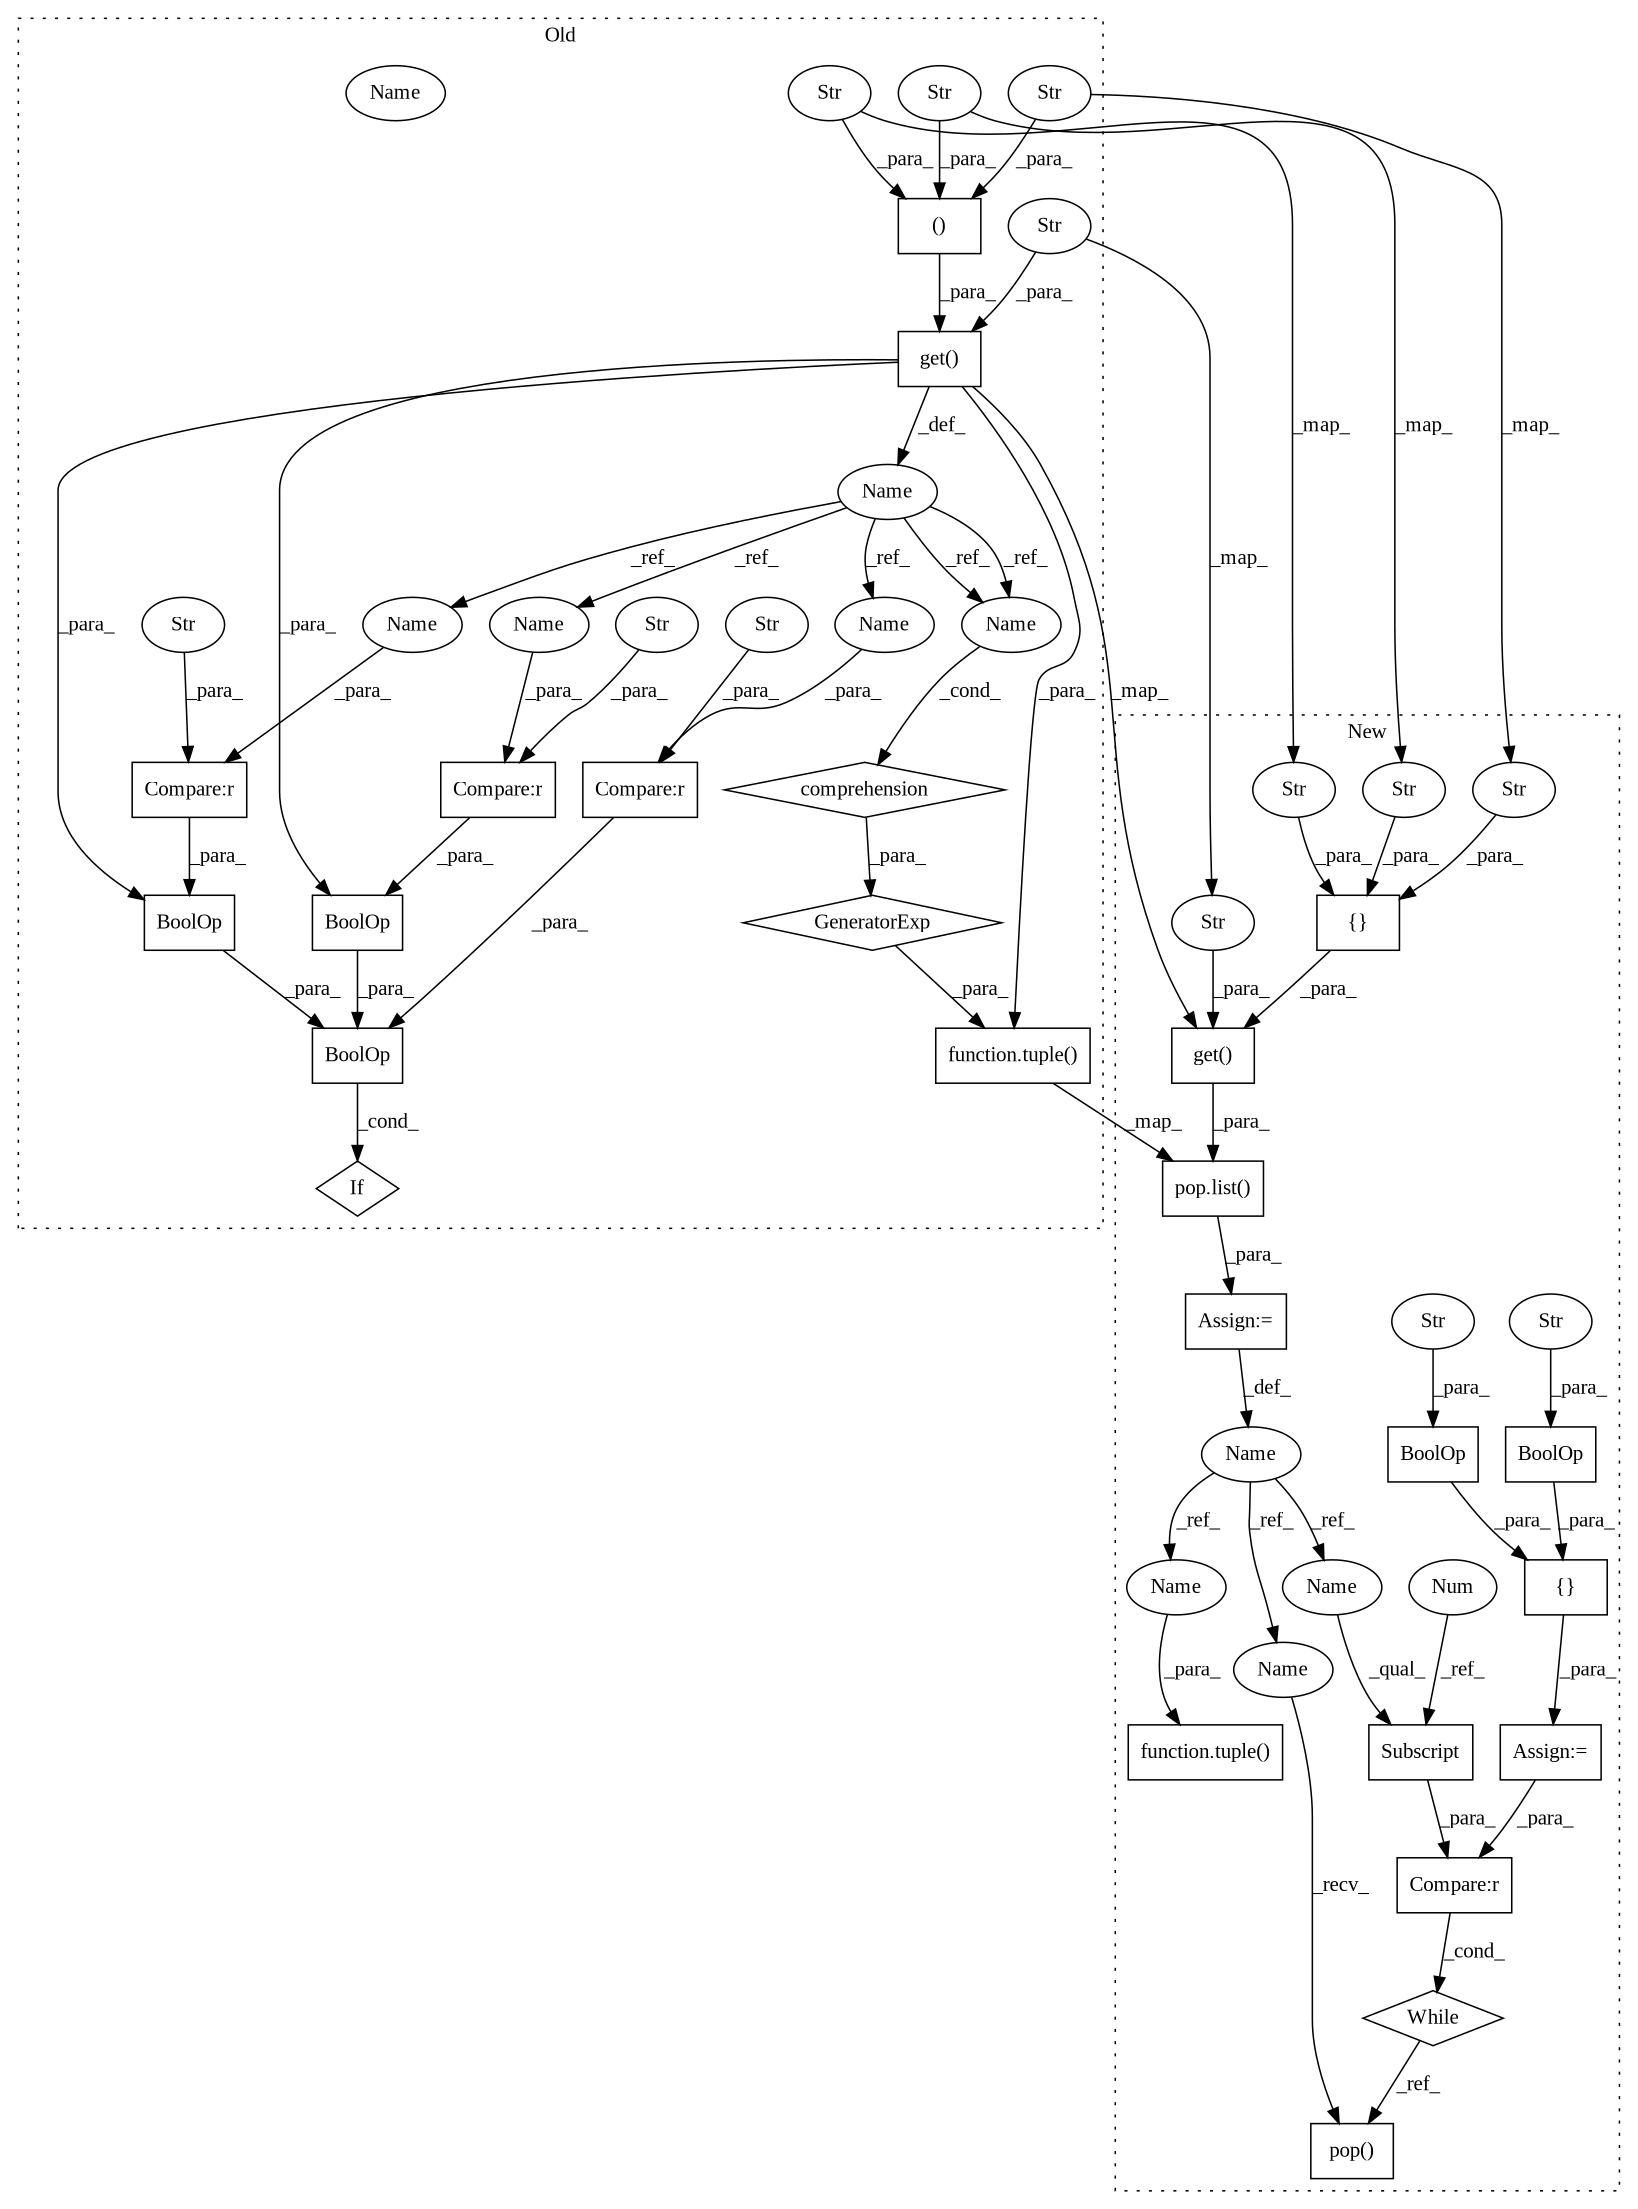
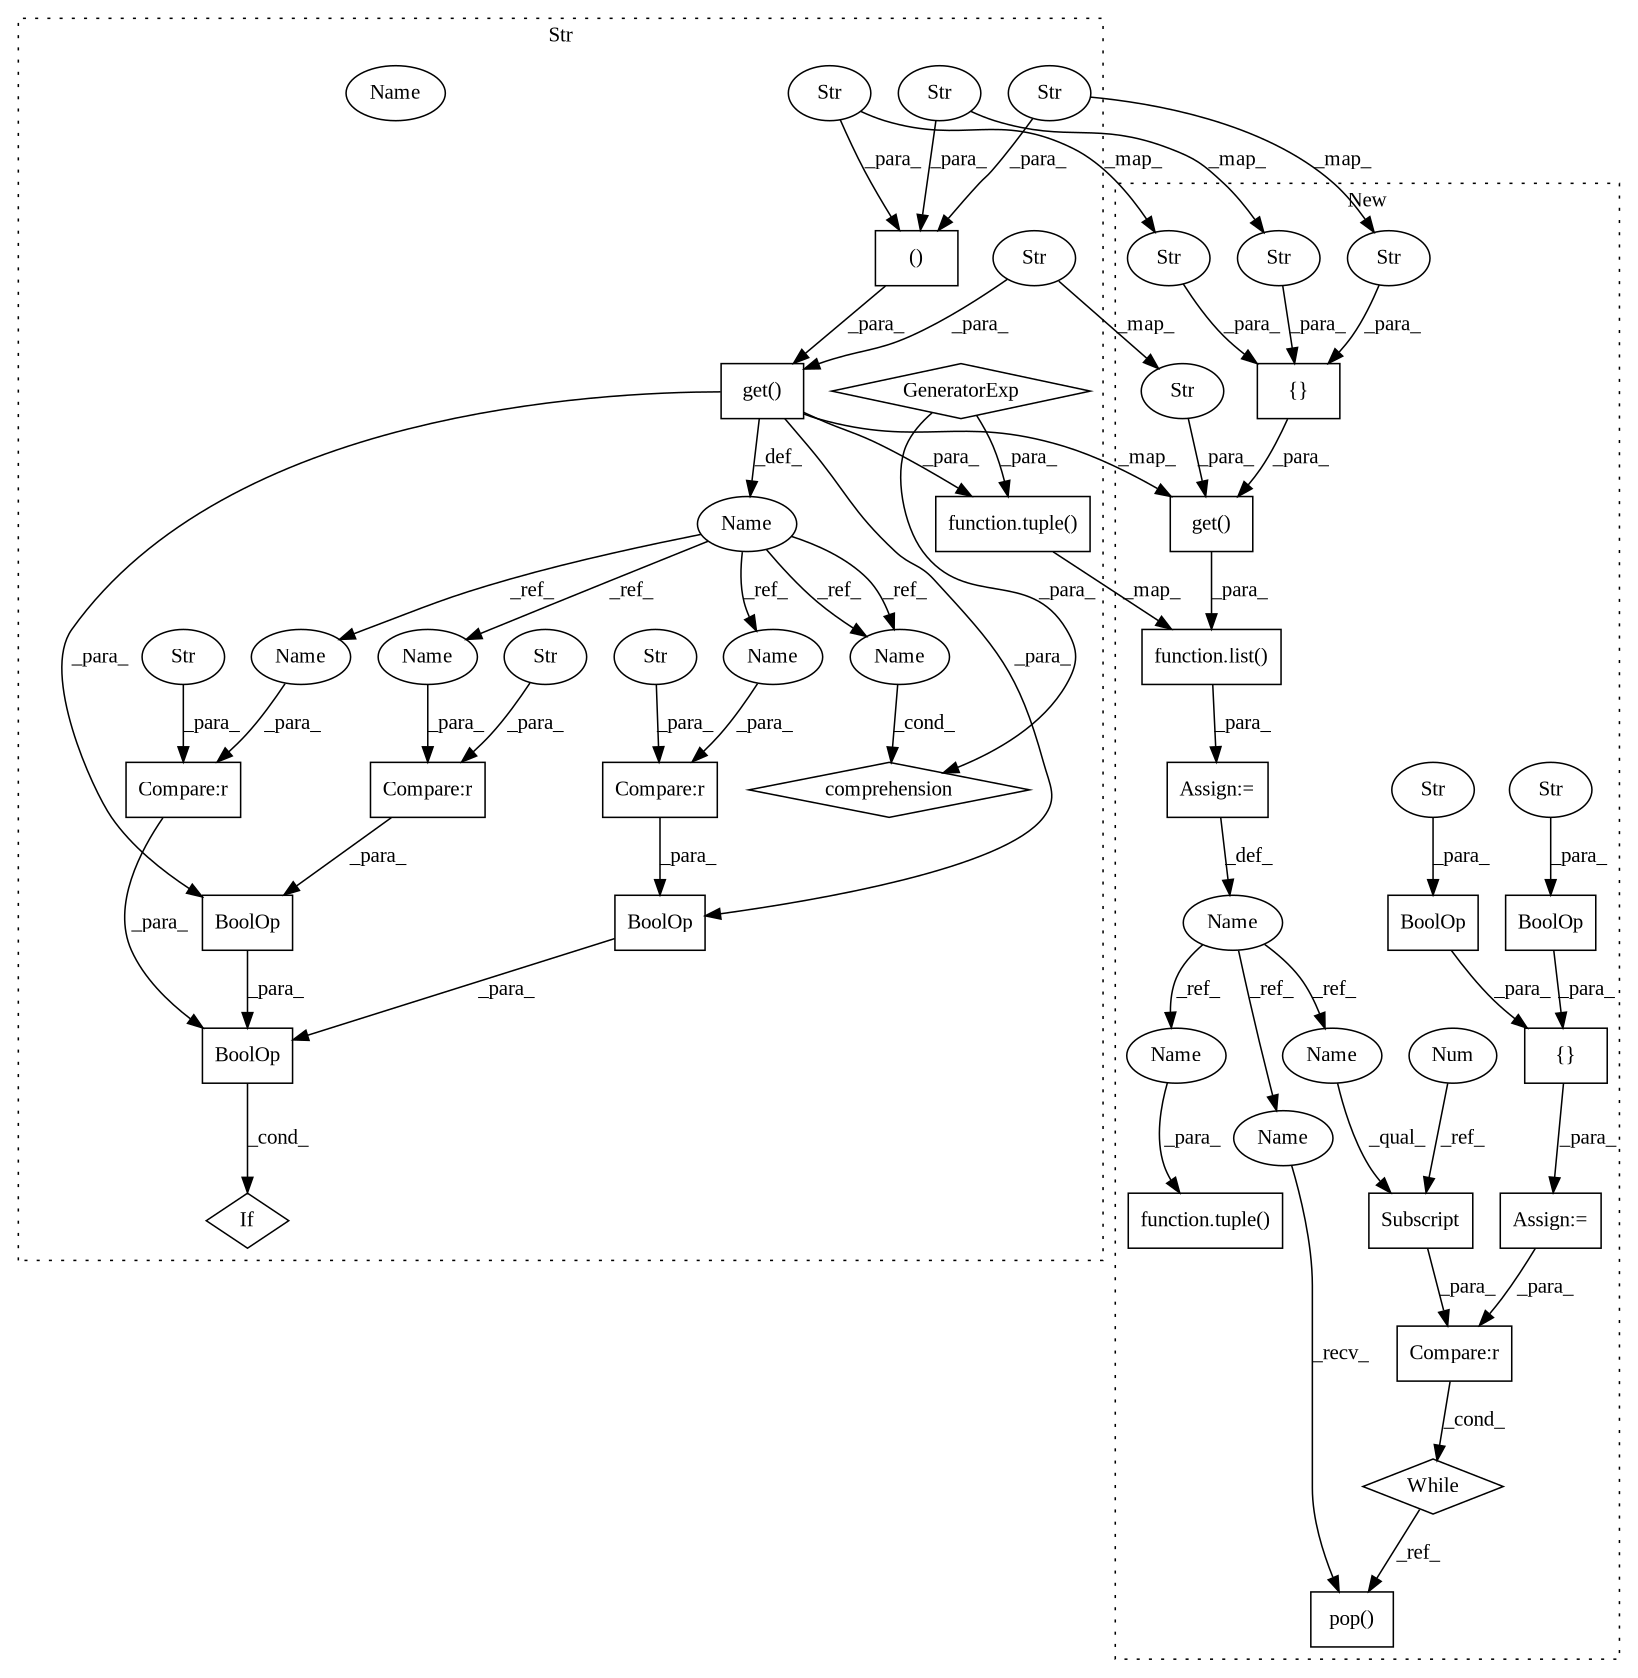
(561, 36) -> (561, 36)
(868, 849) -> (1018, 593)
(1213, 1189) -> (1212, 657)
